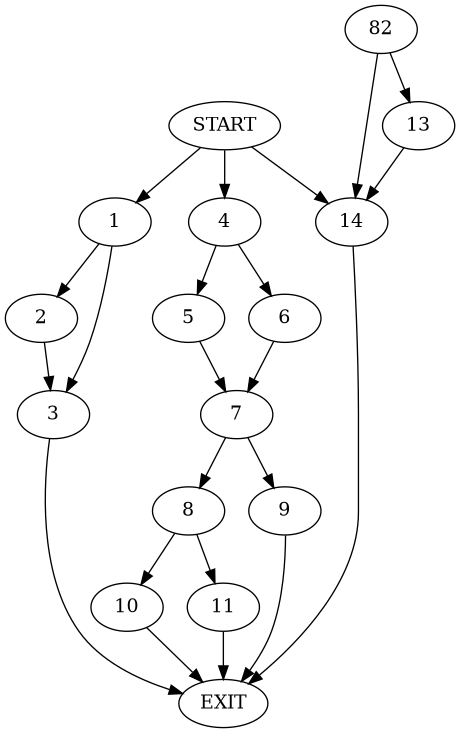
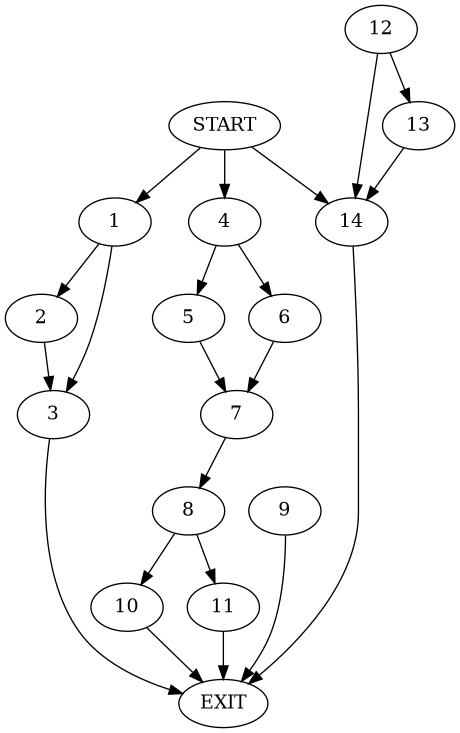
(381, 29) -> (381, 29)
(258, 457) -> none
